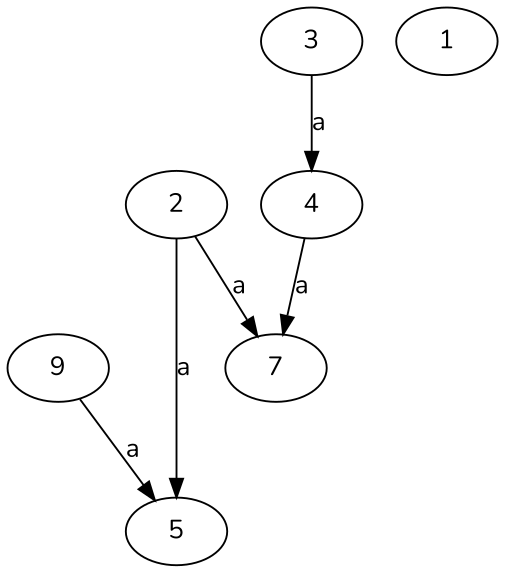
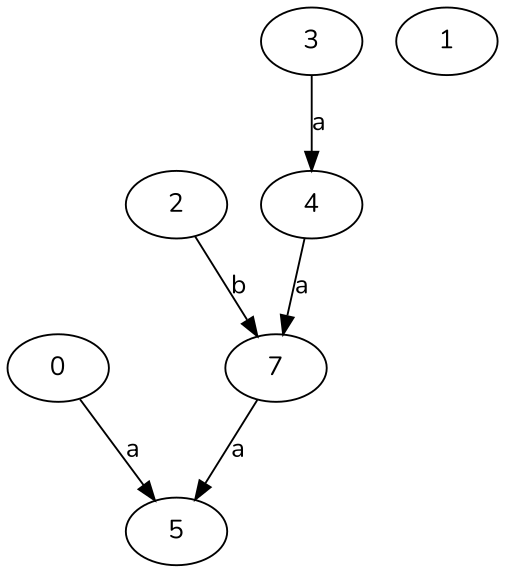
(239, 286) -> (239, 286)
(177, 359) -> (231, 442)
(58, 368) -> (58, 368)
